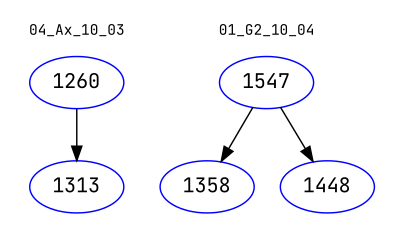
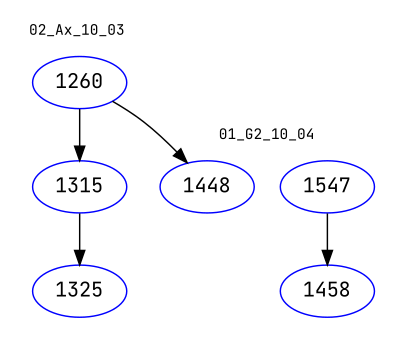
(78, 31) -> (78, 31)
(293, 128) -> (159, 135)
(77, 187) -> (80, 187)
(207, 187) -> (327, 291)
none -> (80, 291)
